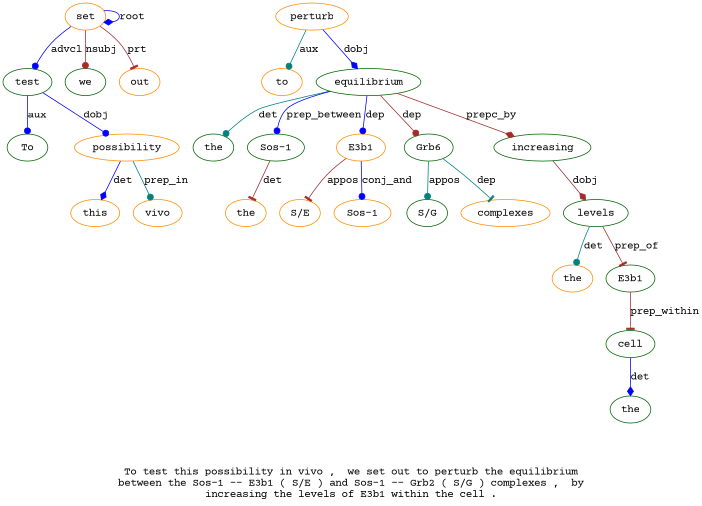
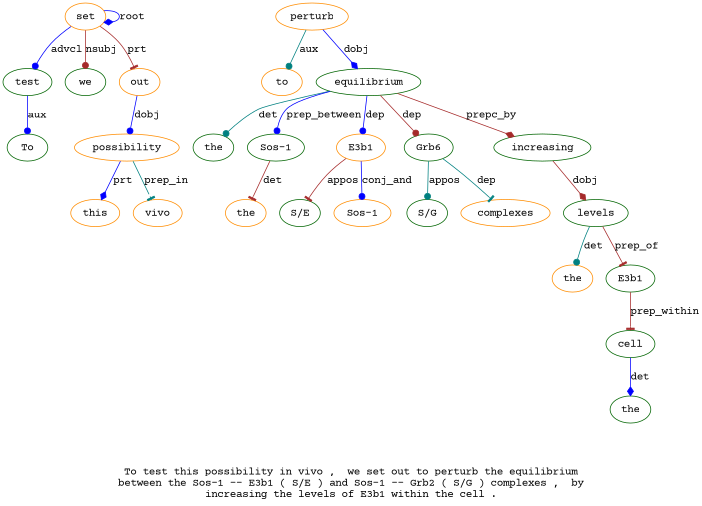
(73, 112) -> (134, 112)
(141, 178) -> (141, 178)
(123, 180) -> (123, 180)
(300, 213) -> (300, 213)
